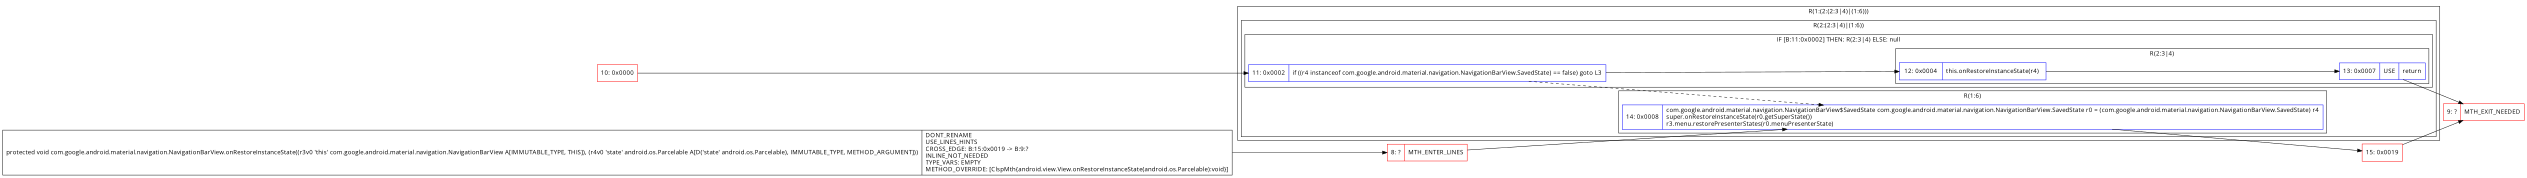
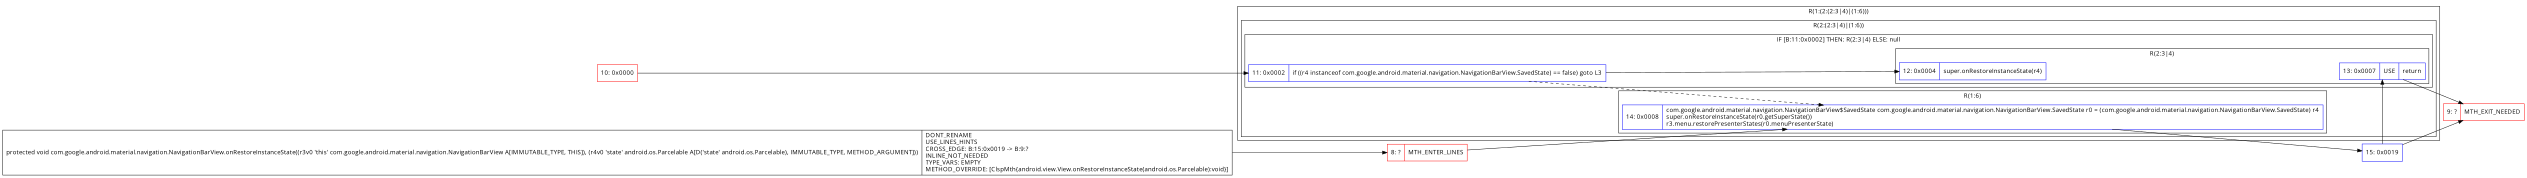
(1993, 71) -> (1993, 71)
(2190, 71) -> (2382, 114)
(2382, 153) -> (2382, 153)
